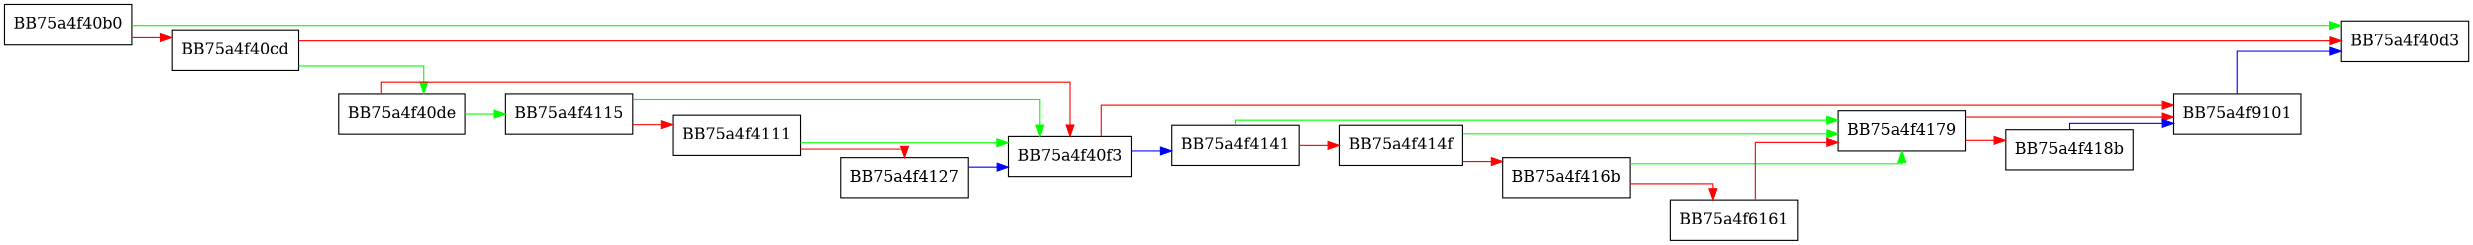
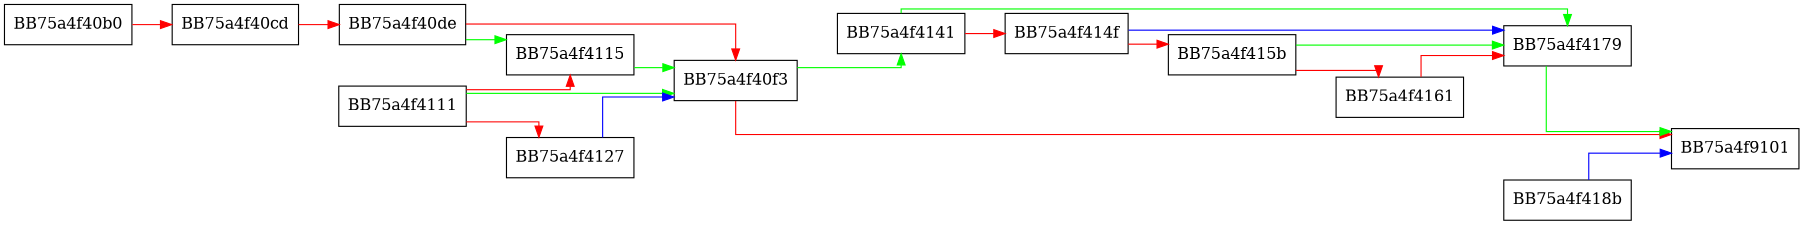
(2405, 41) -> none
(369, 66) -> (313, 25)
(2064, 117) -> (1546, 124)
(647, 125) -> (520, 90)
(1645, 134) -> (1311, 30)
(1980, 140) -> none
(1146, 151) -> (851, 68)
(1566, 178) -> (1232, 55)
(1734, 220) -> (1400, 97)
